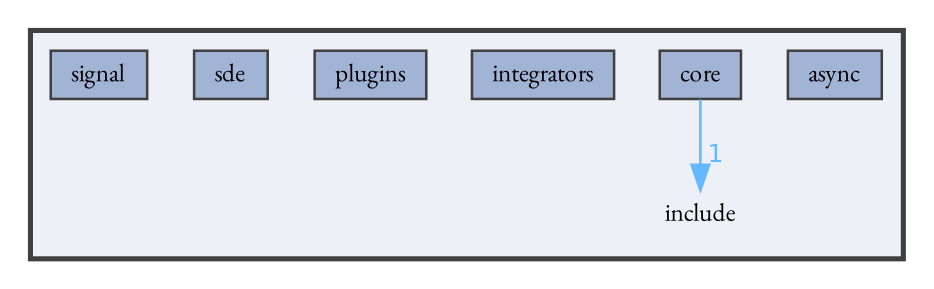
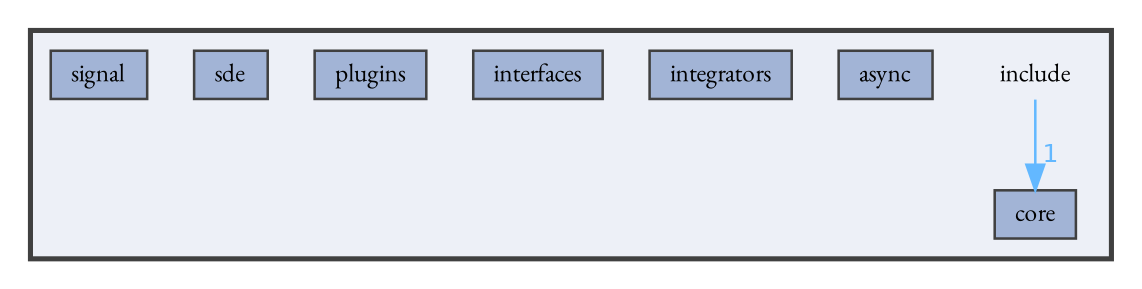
none -> (538, 75)
(700, 132) -> (1035, 132)
